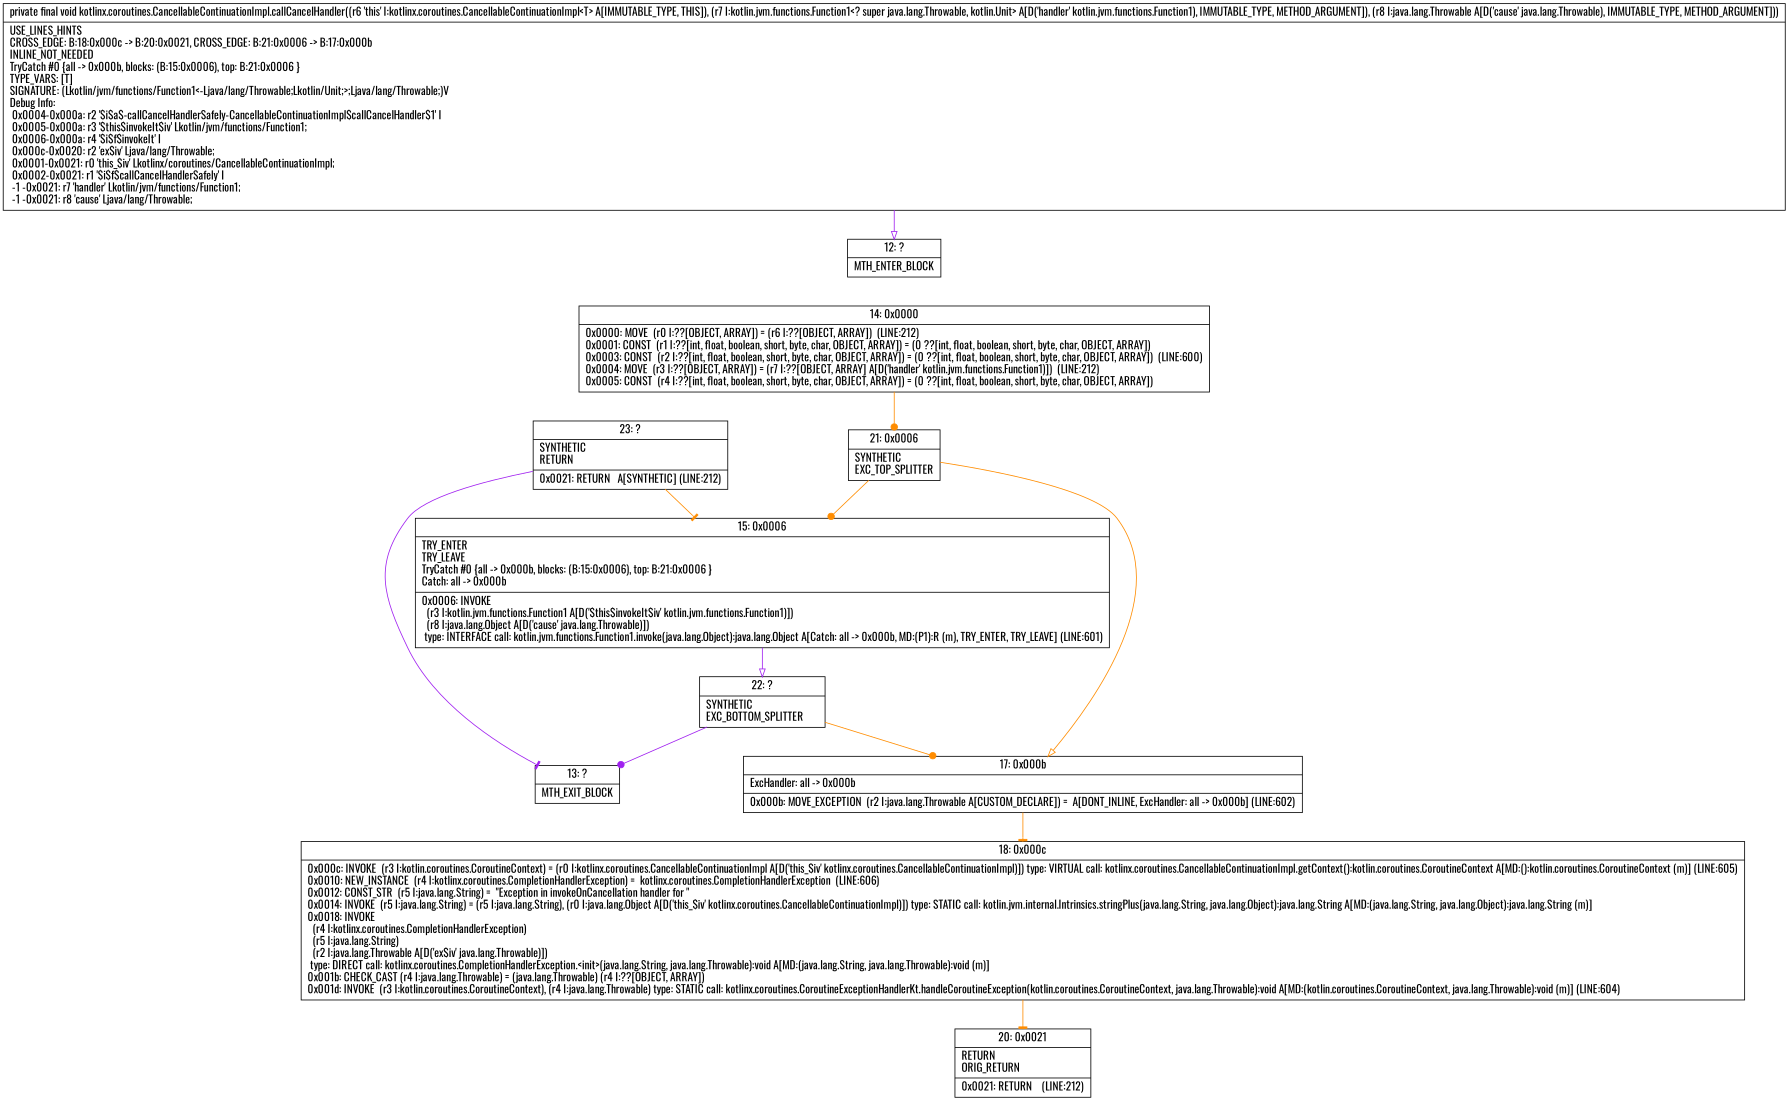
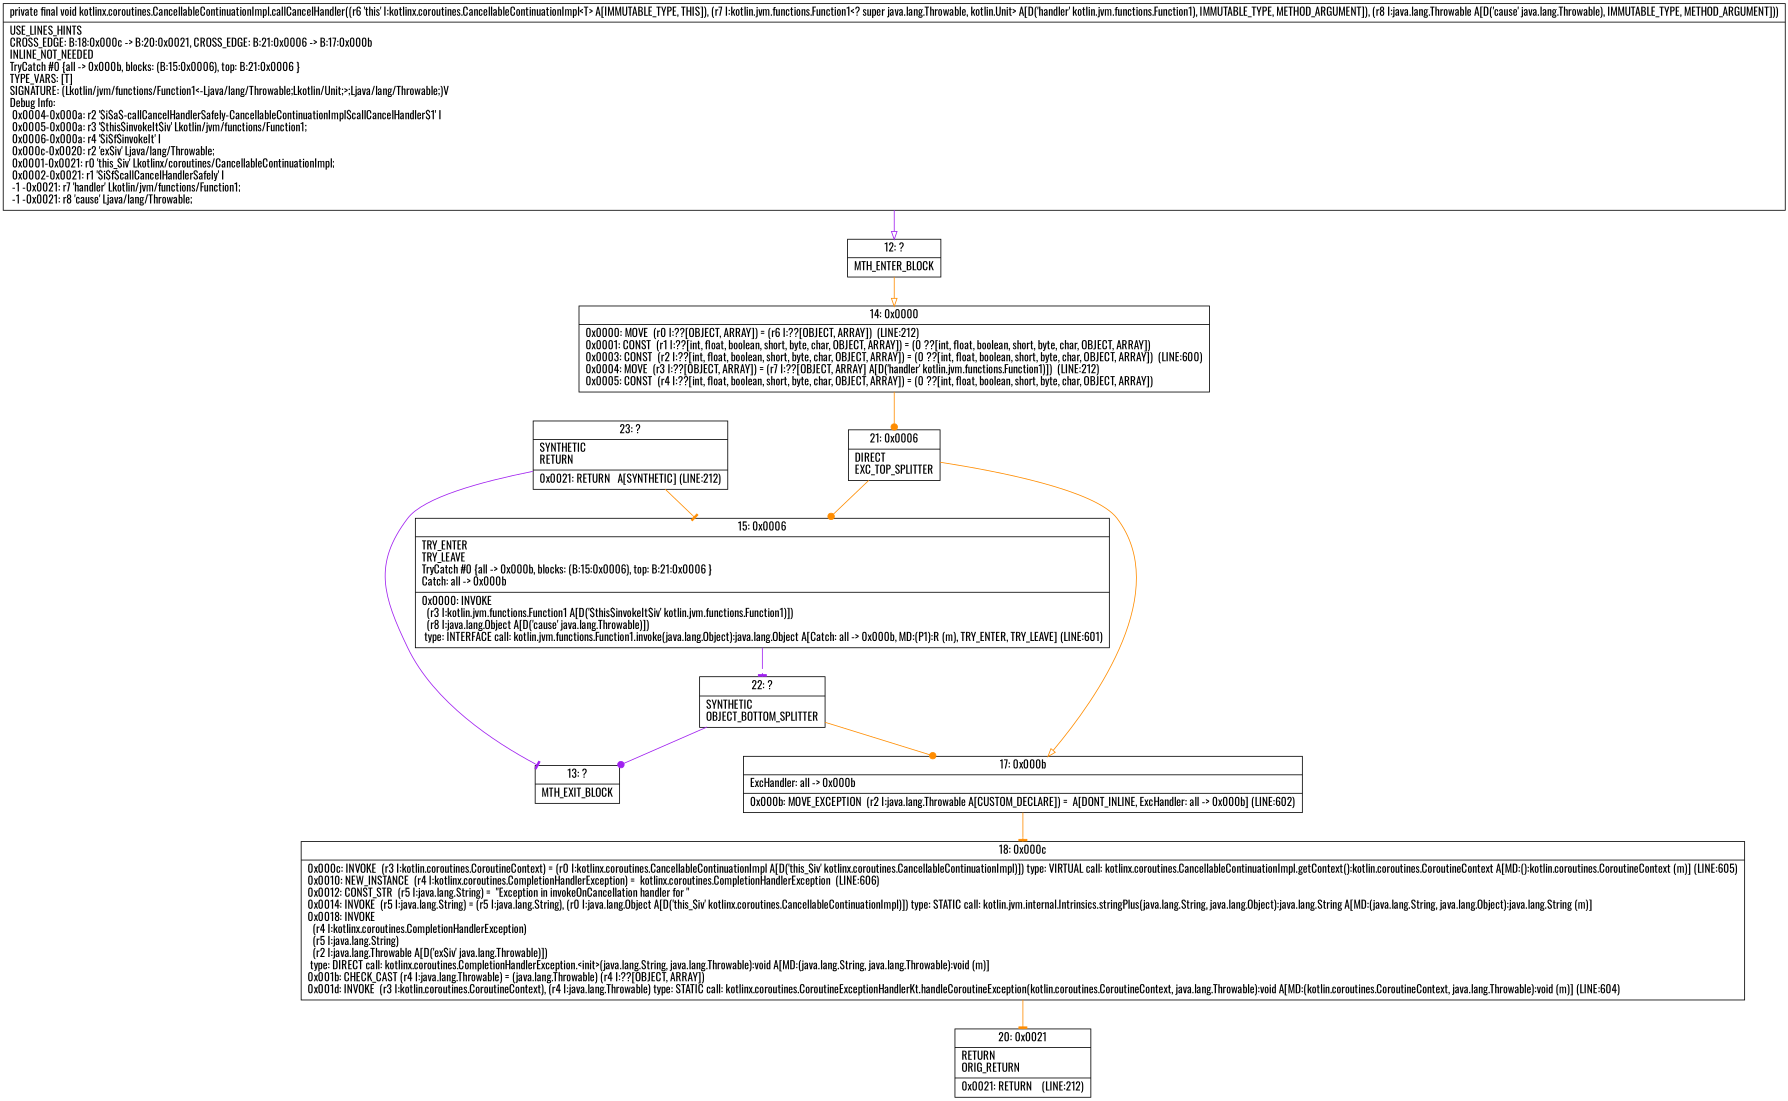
none -> (894, 288)
(878, 458) -> (871, 458)
(459, 602) -> (460, 602)
(762, 658) -> (762, 658)
(755, 717) -> (762, 717)
